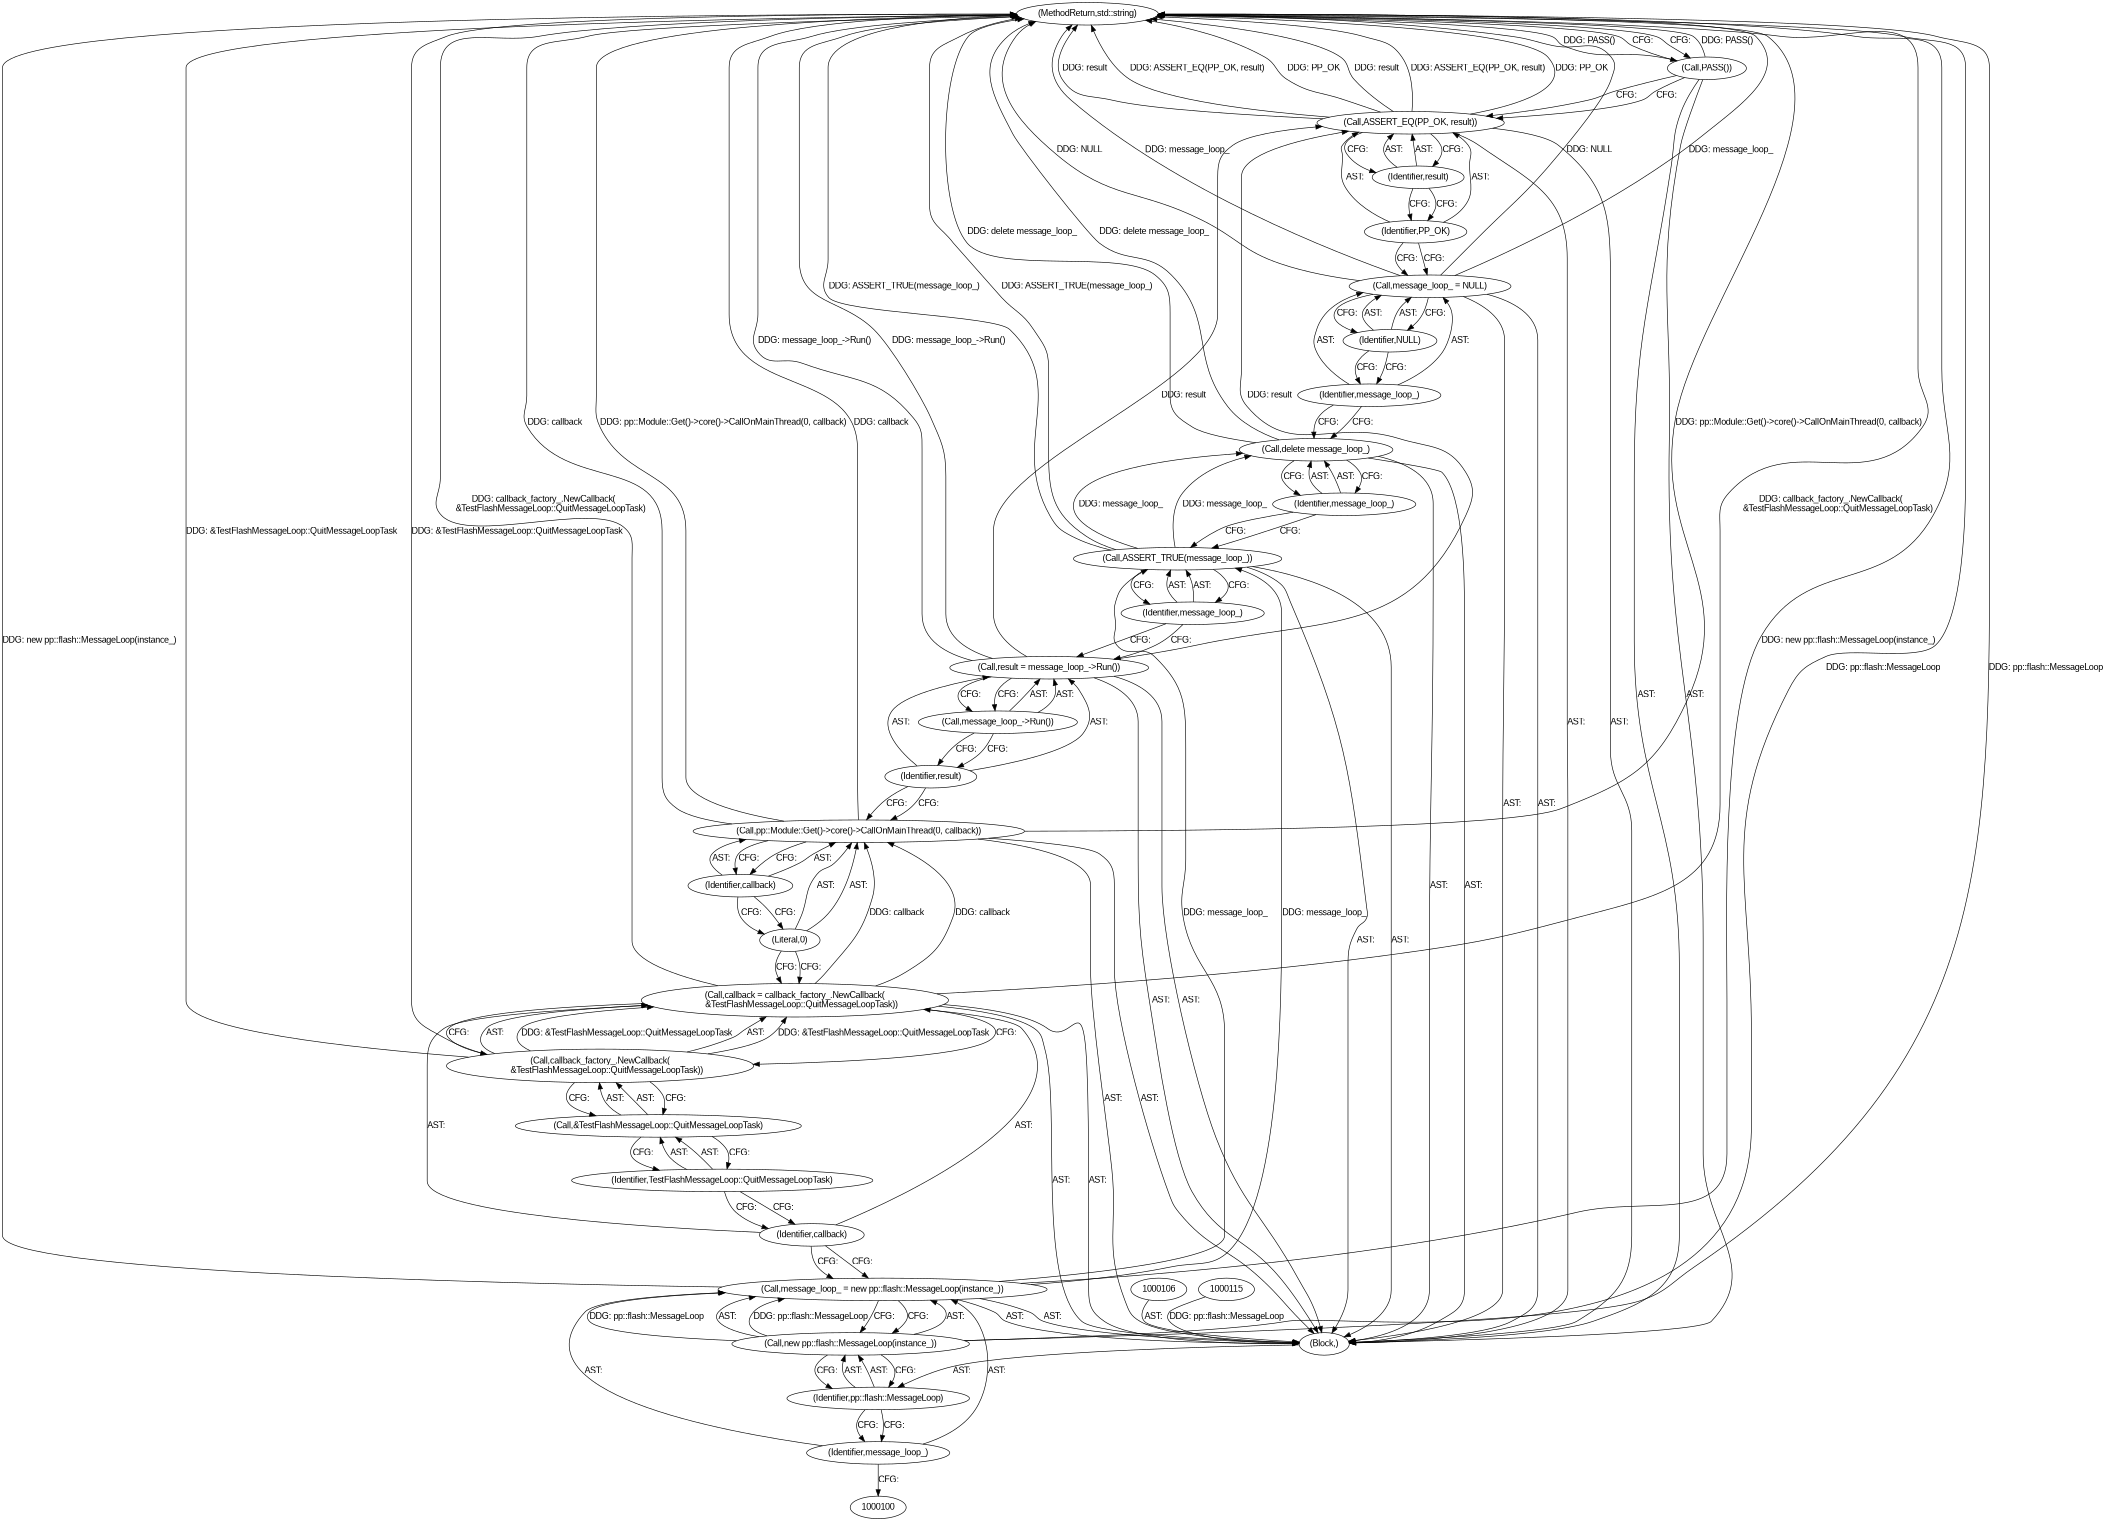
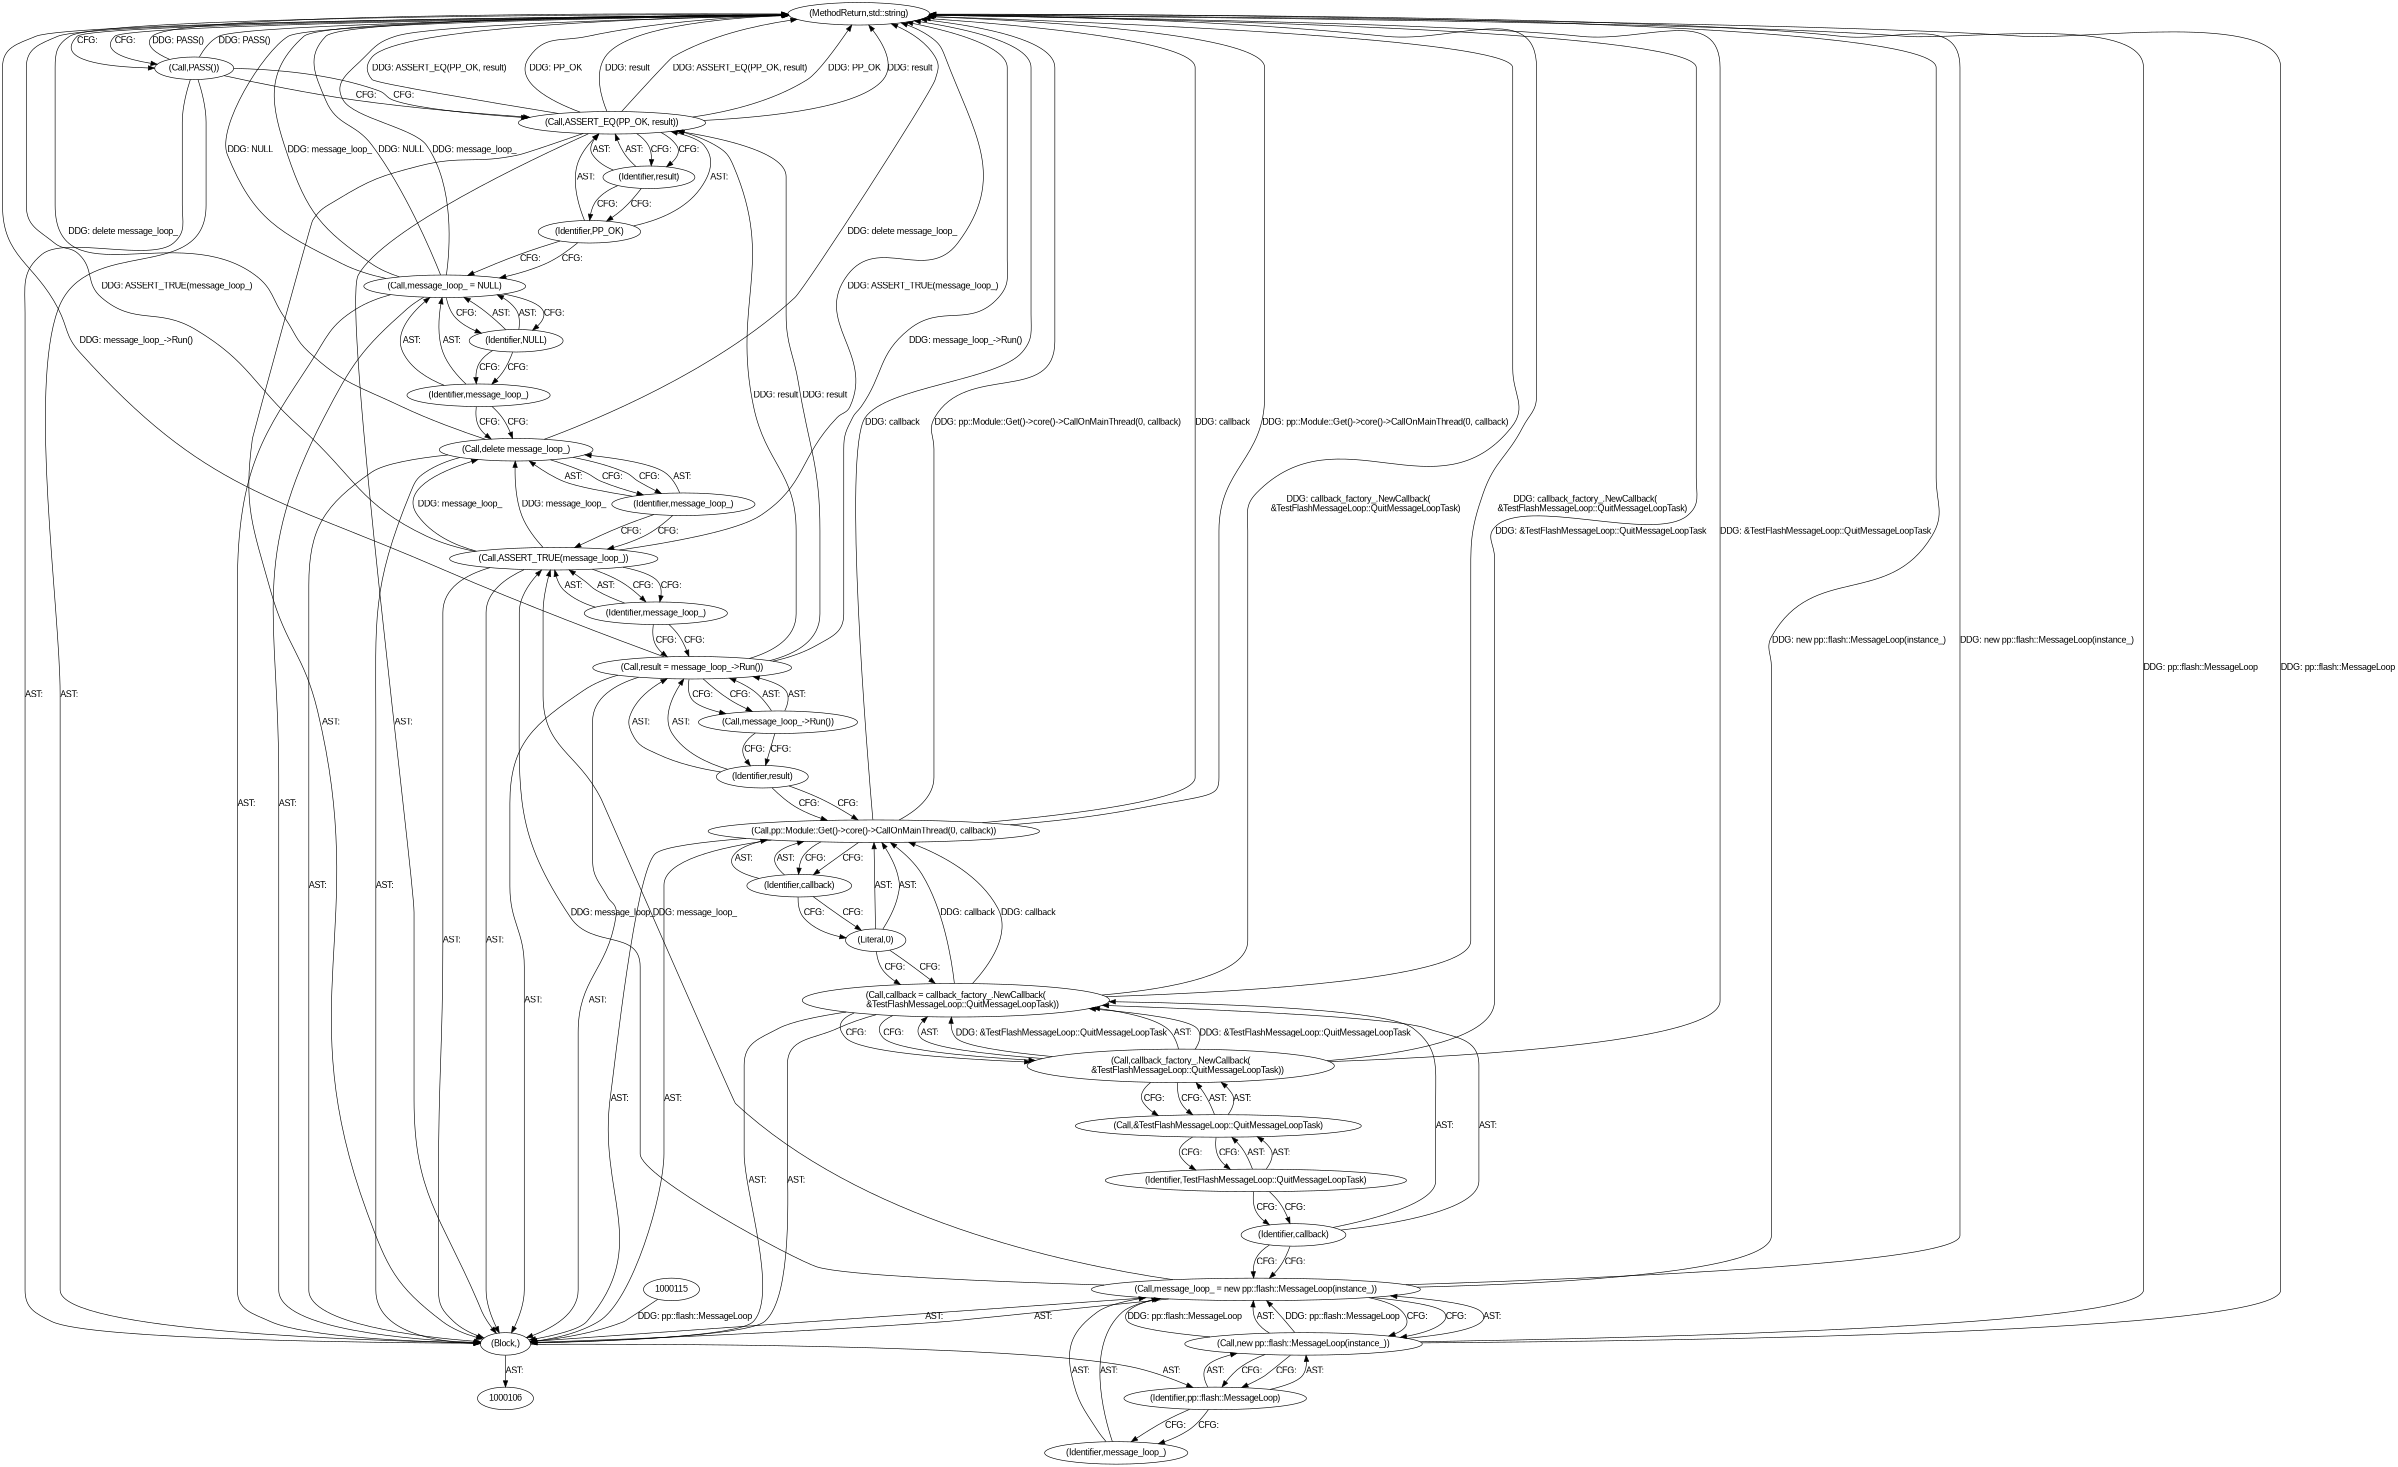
(1206, 1335) -> (505, 1368)
(878, 1507) -> none
